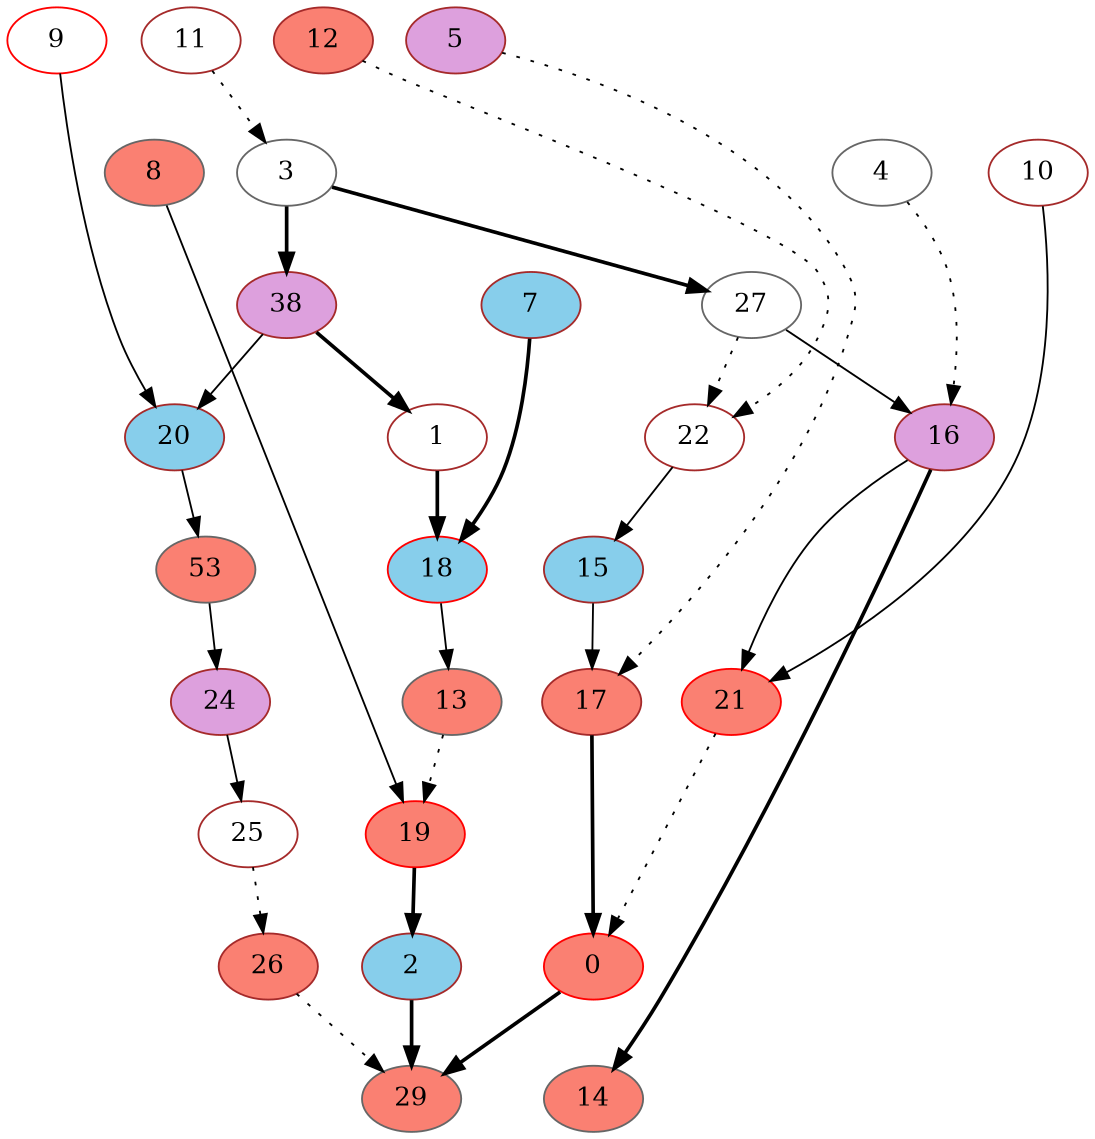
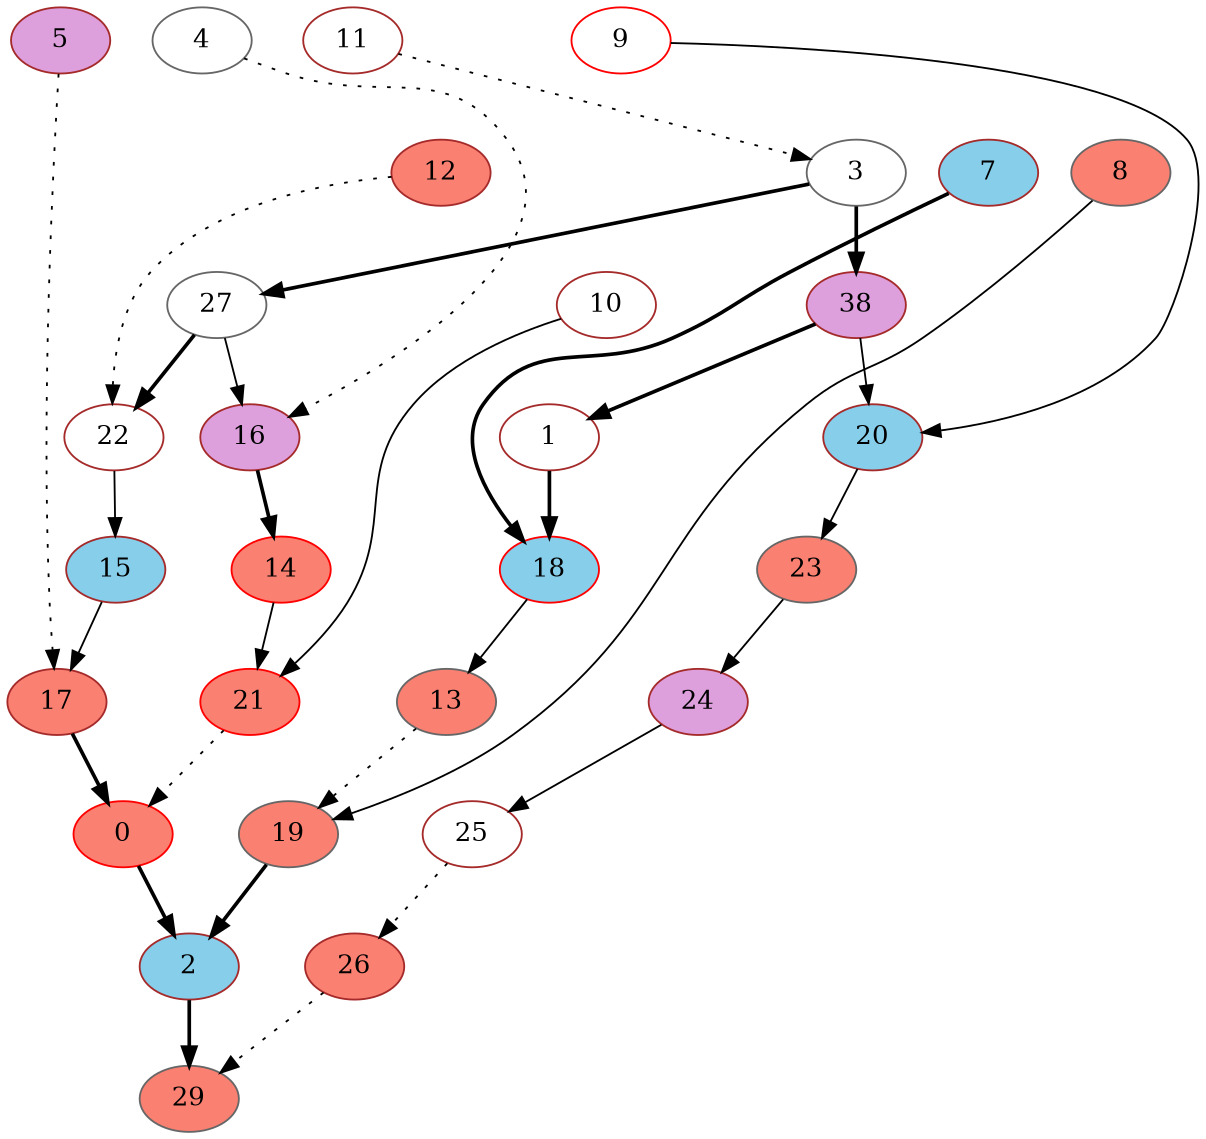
(727, 363) -> (171, 364)
(810, 541) -> (268, 626)
(206, 570) -> (807, 570)
(415, 834) -> (288, 834)
(510, 1027) -> (152, 892)
(594, 1099) -> (281, 570)
